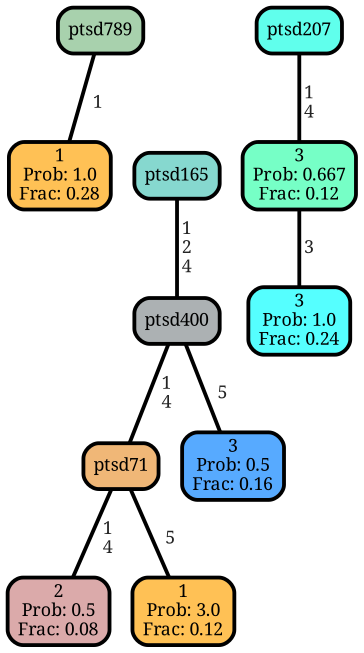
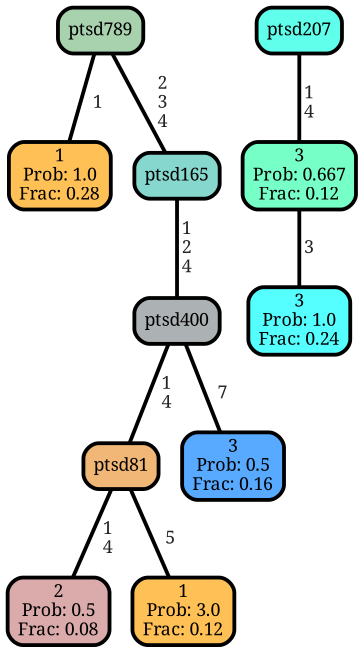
none -> (139, 103)
(220, 394) -> (220, 394)
(121, 466) -> (121, 466)
